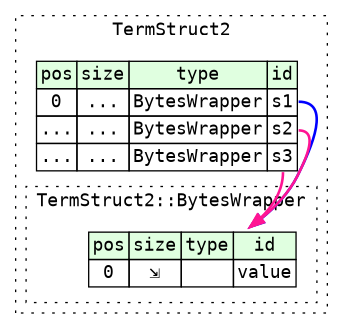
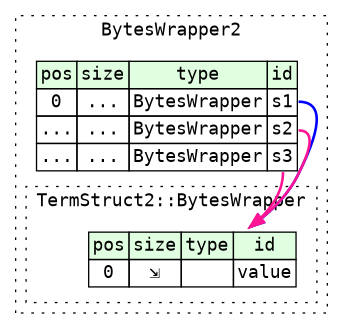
(171, 31) -> (171, 31)
